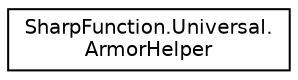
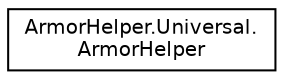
(149, 40) -> (142, 40)
